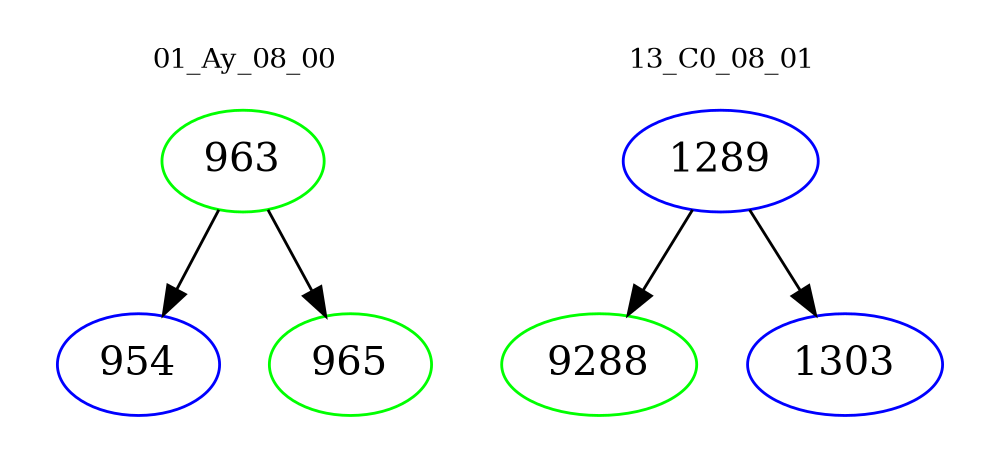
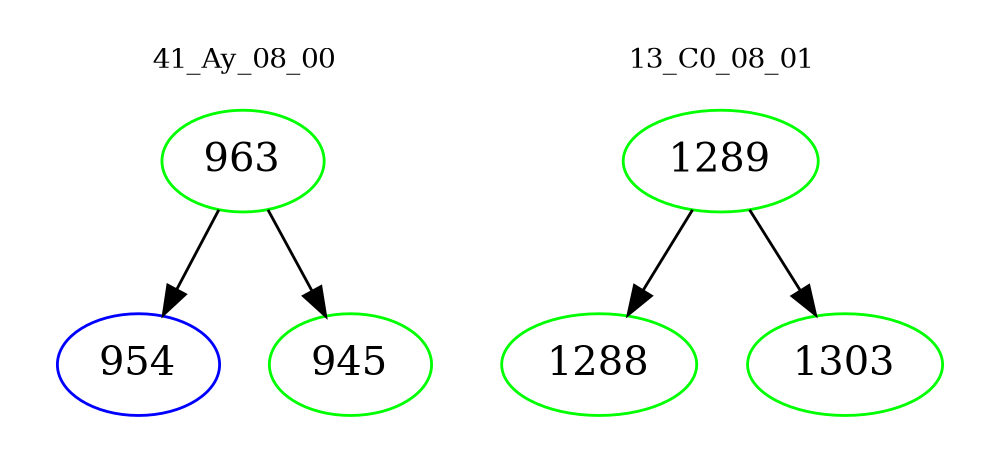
(244, 61) -> (244, 61)
(721, 161) -> (721, 161)
(350, 365) -> (350, 365)
(599, 365) -> (599, 365)
(845, 365) -> (845, 365)
